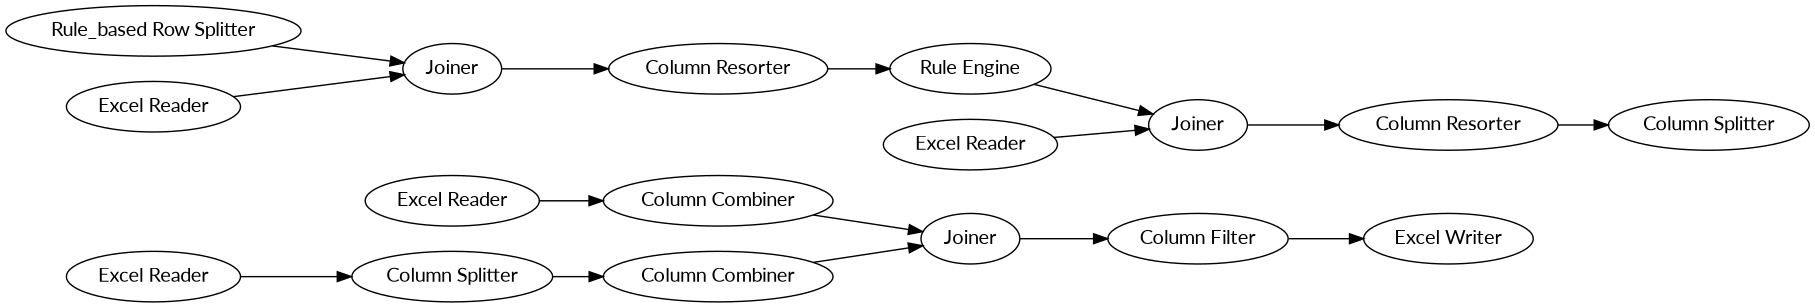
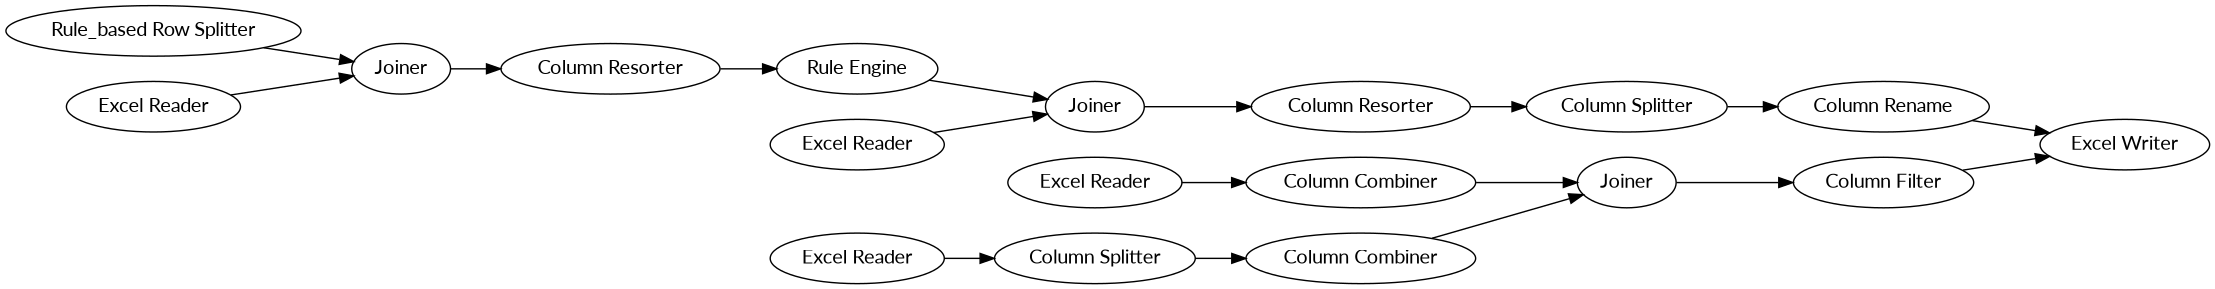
none -> (1884, 107)
